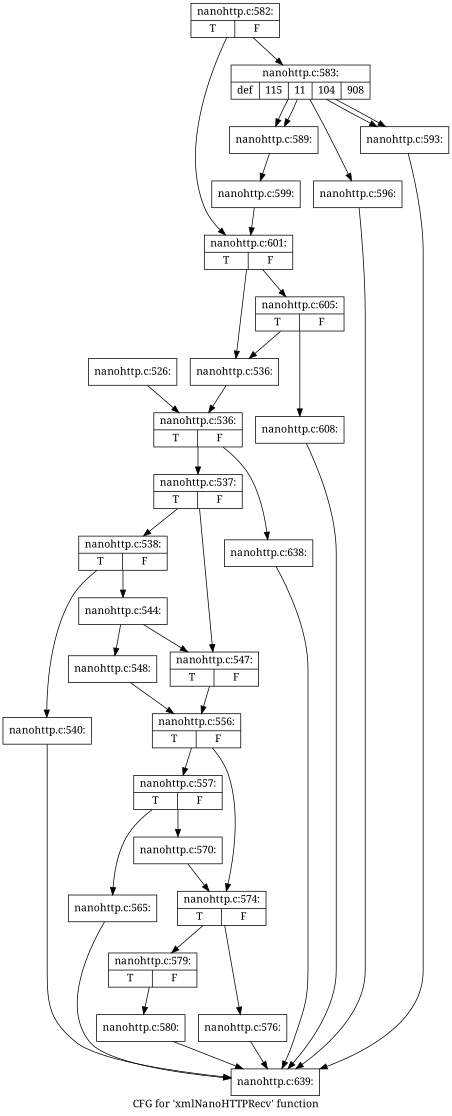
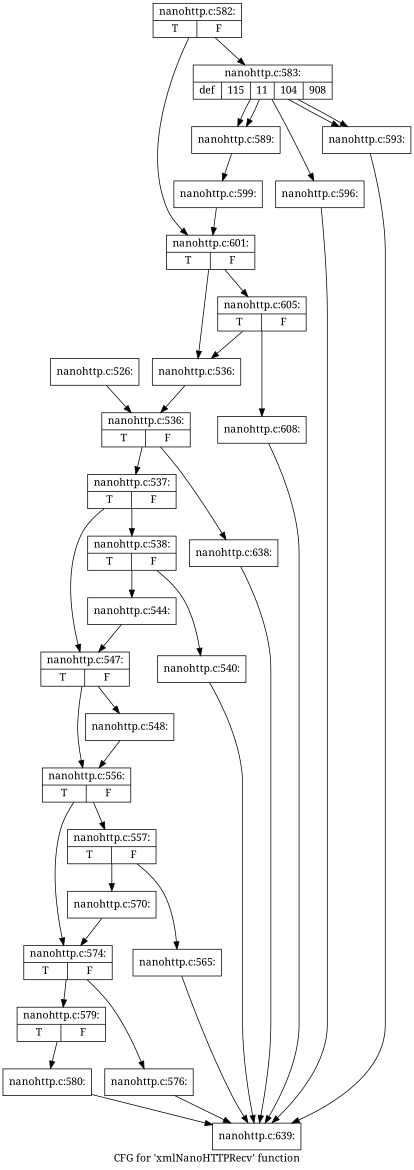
(118, 636) -> (106, 697)
